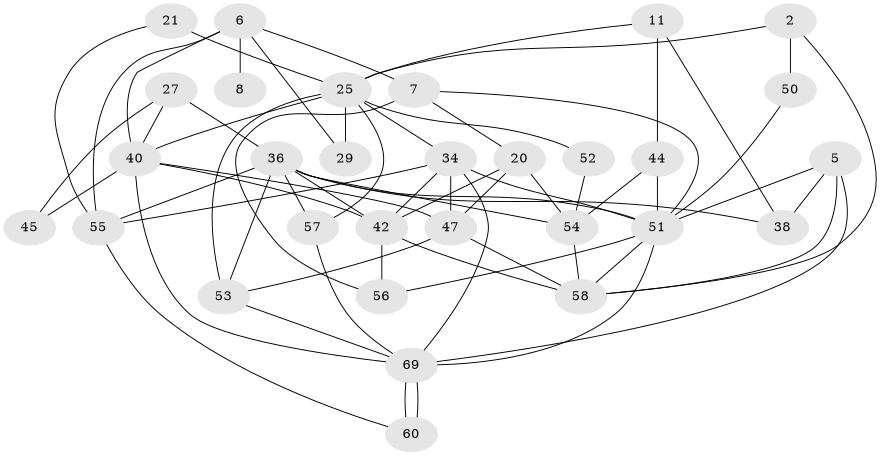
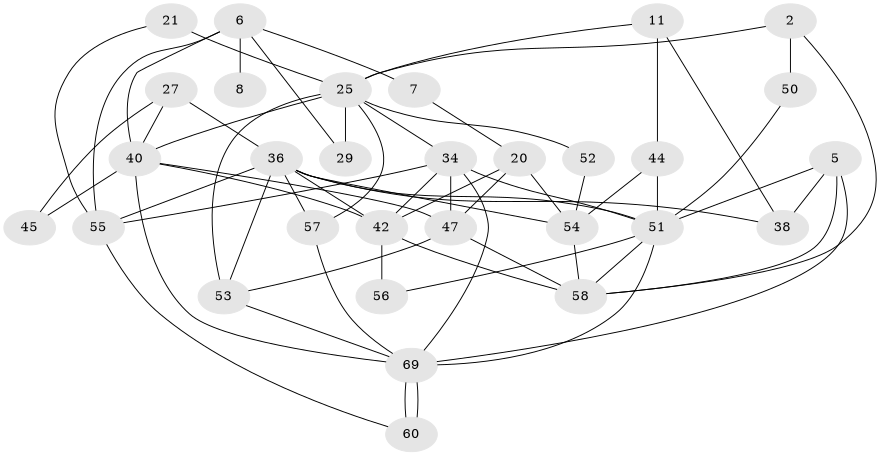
(610, 109) -> none
(236, 163) -> none
